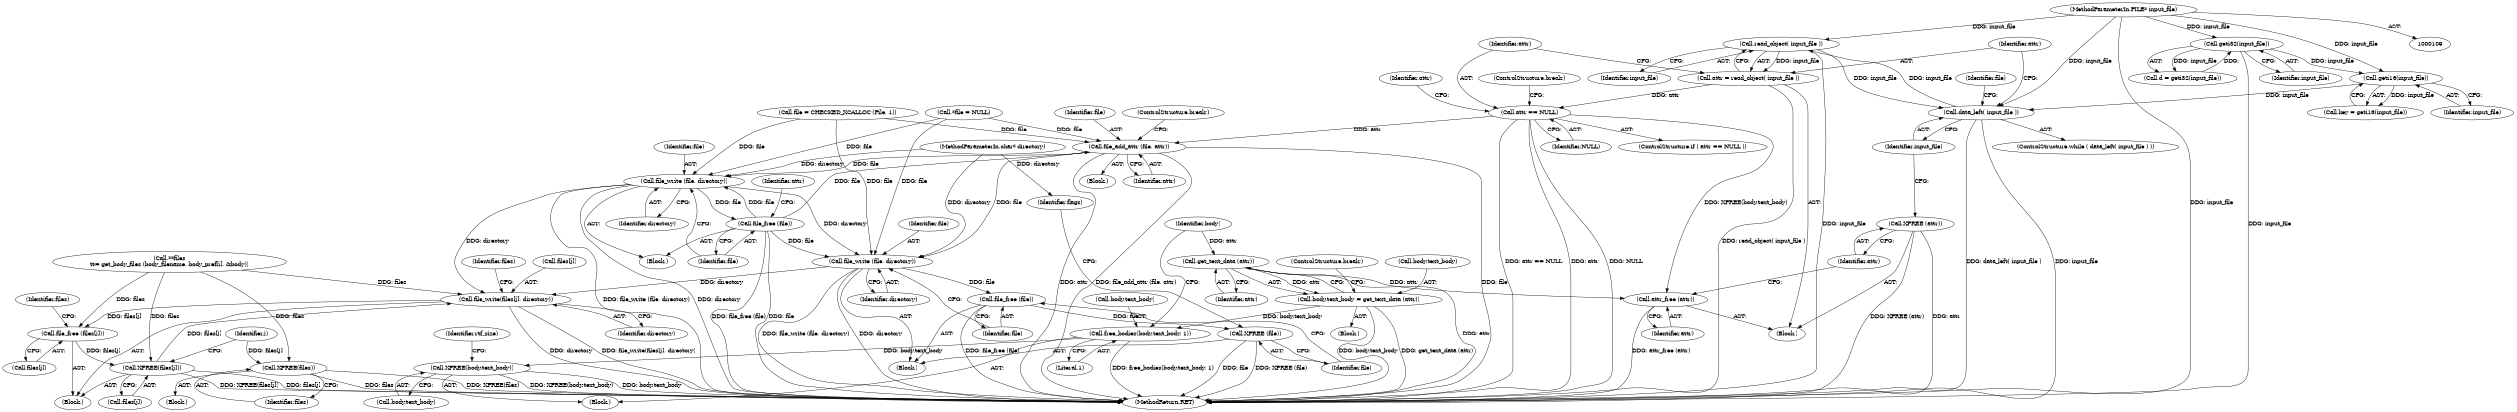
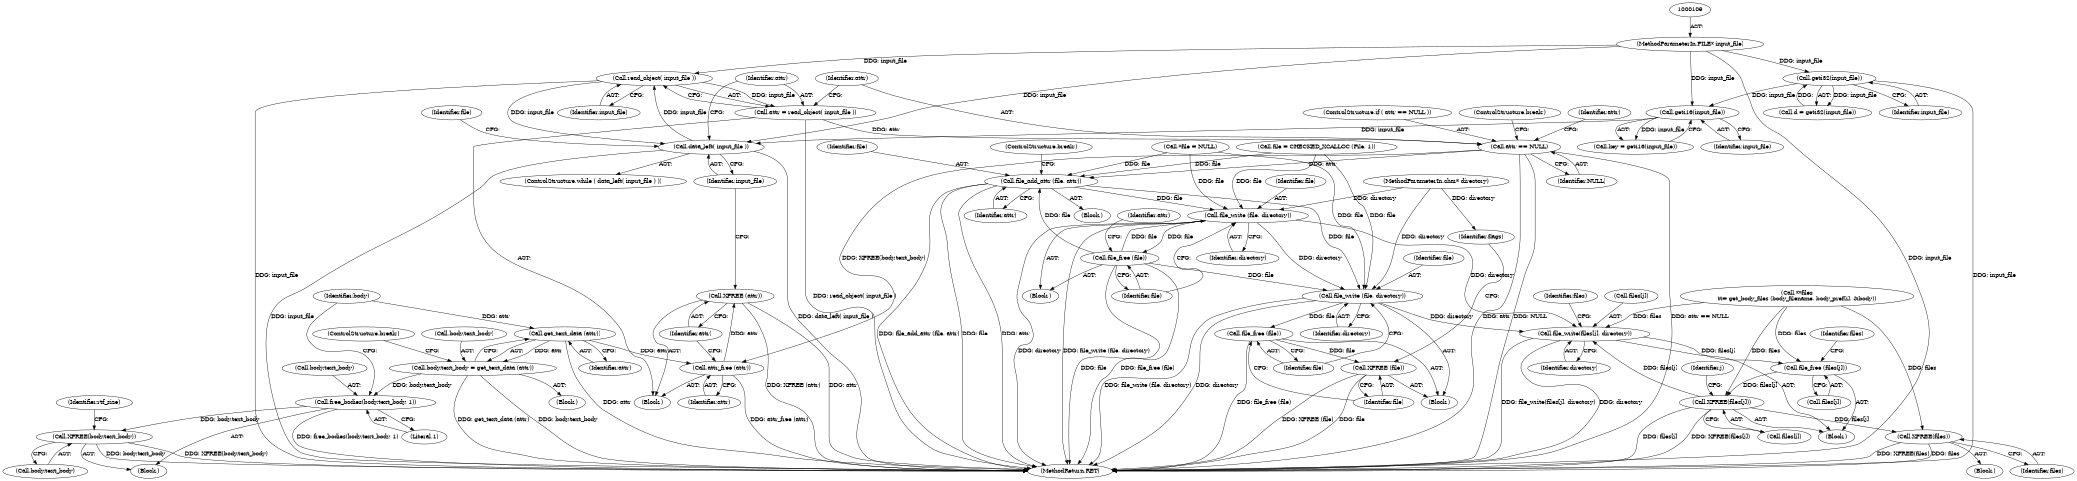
(2304, 18) -> (1690, 25)
(1607, 129) -> (1448, 130)
none -> (730, 334)
(248, 353) -> (1825, 420)
